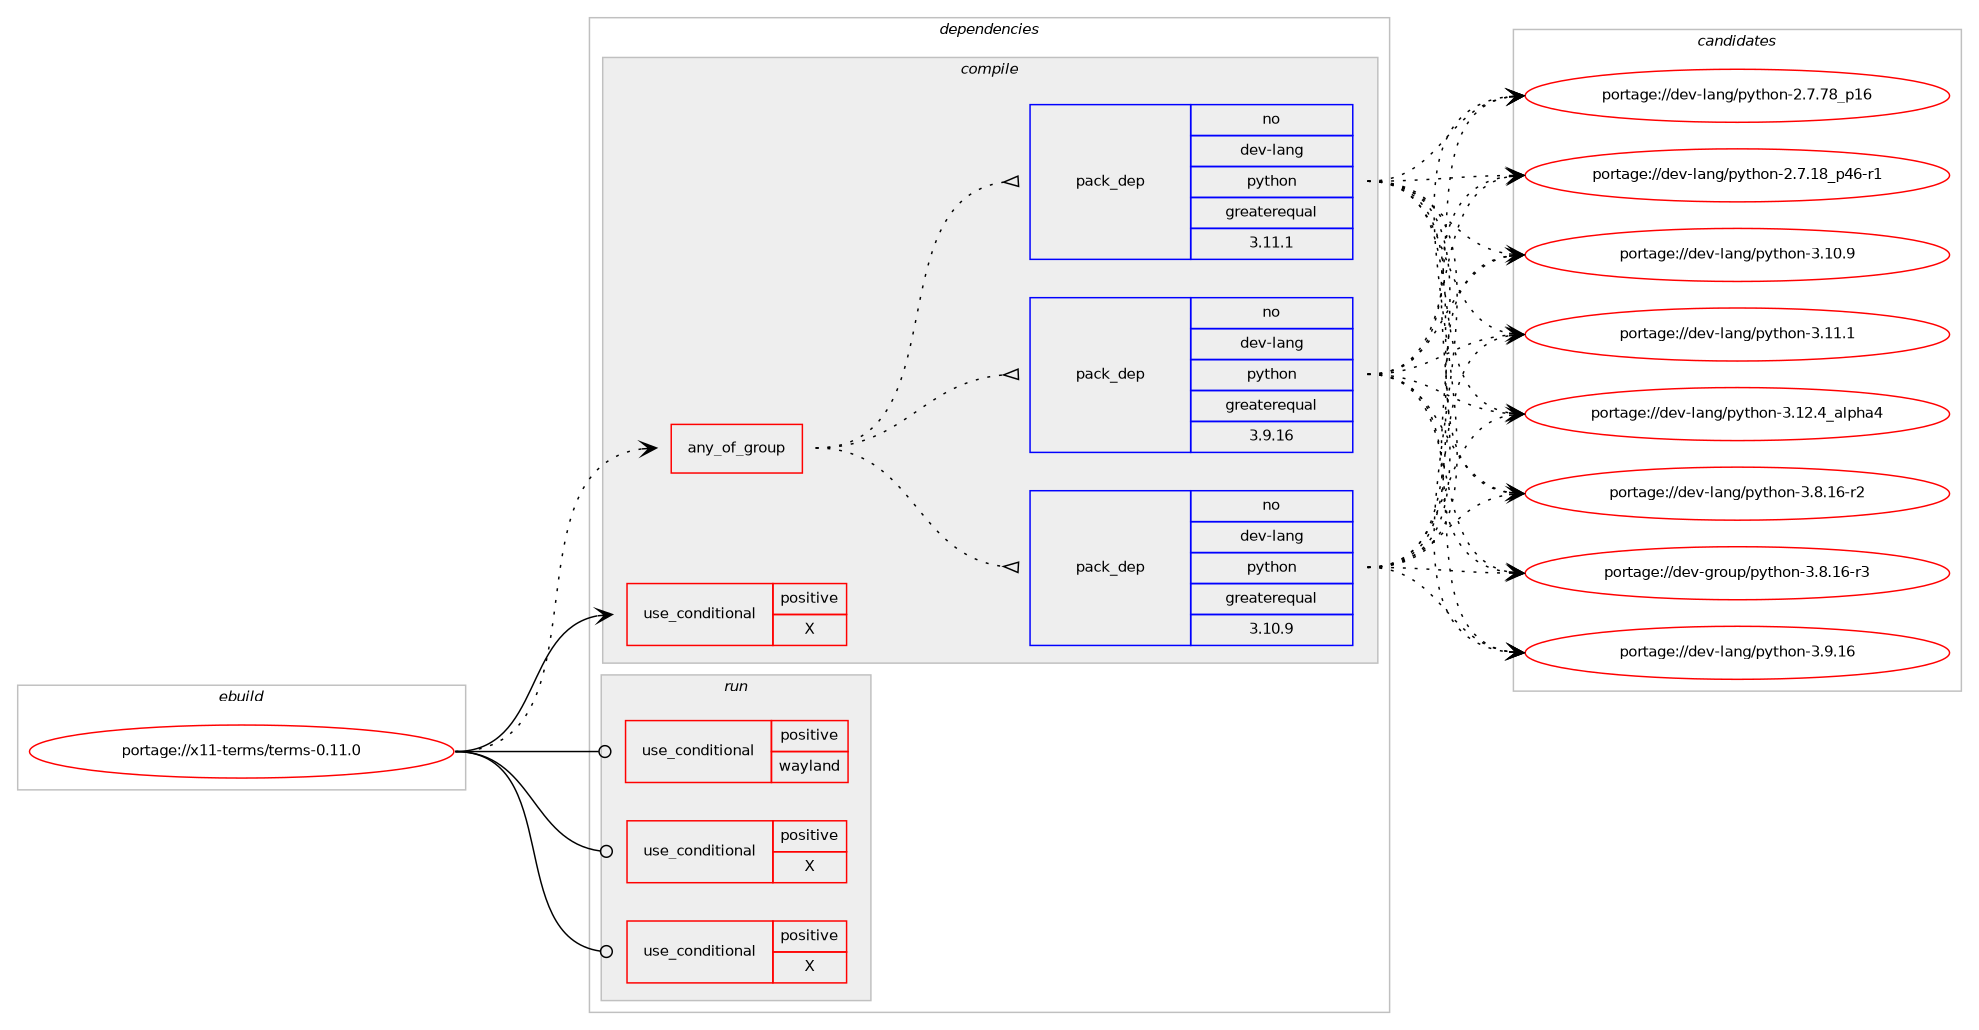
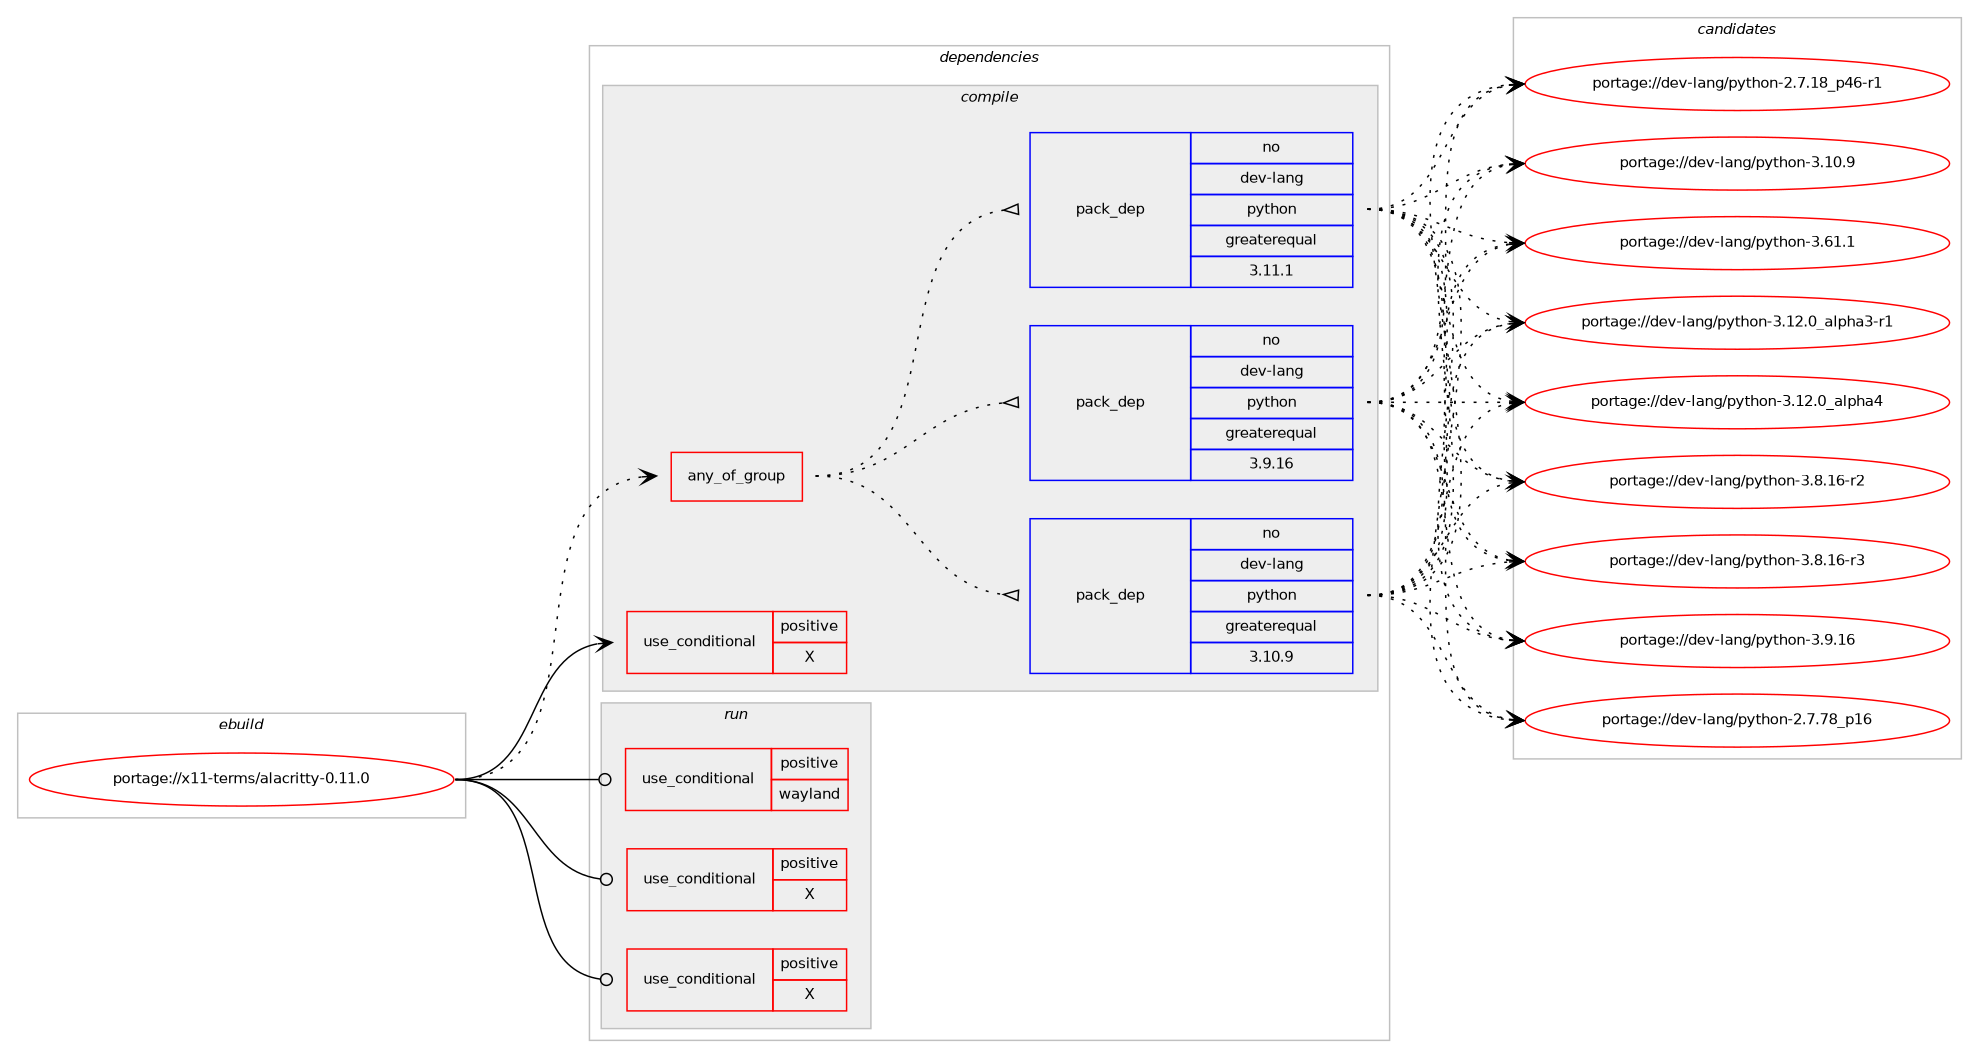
none -> (1737, 323)
(1737, 335) -> (1737, 243)
(1737, 414) -> (1737, 402)
(1737, 573) -> (1737, 561)
(242, 752) -> (242, 780)
